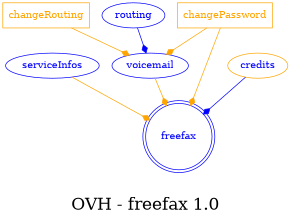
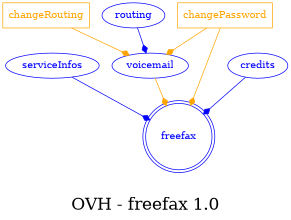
(258, 66) -> (258, 66)
(107, 97) -> (107, 97)
